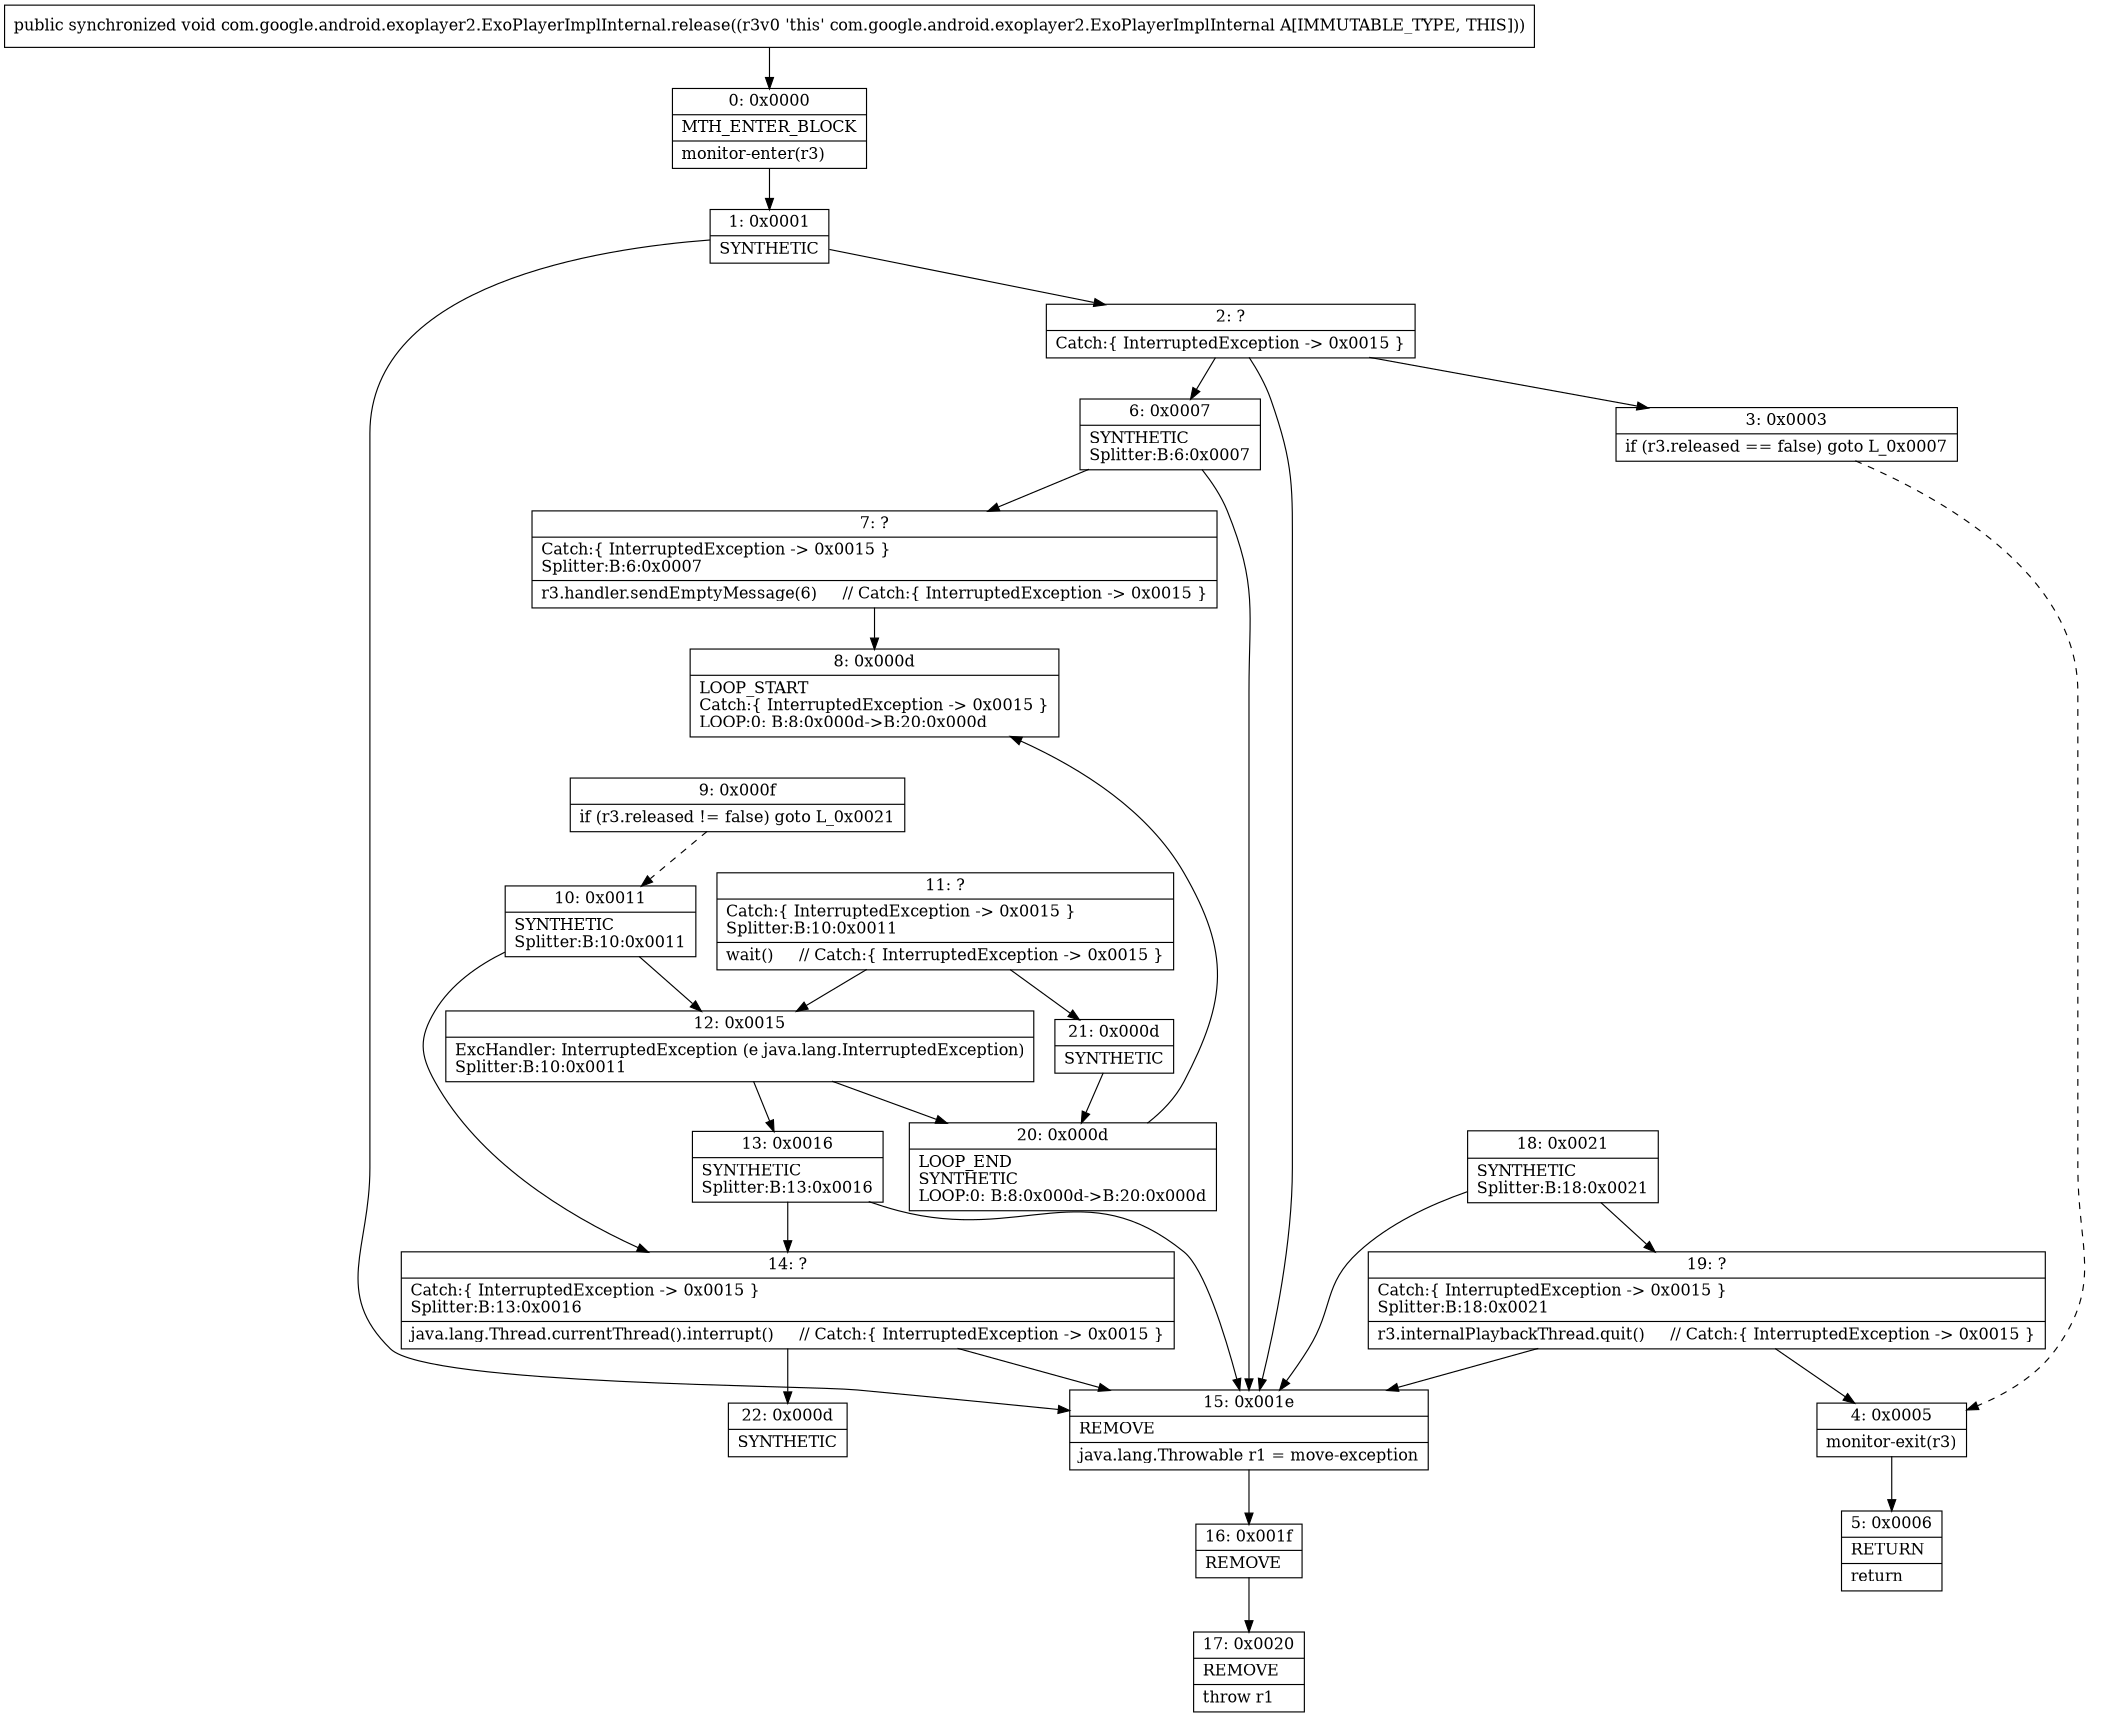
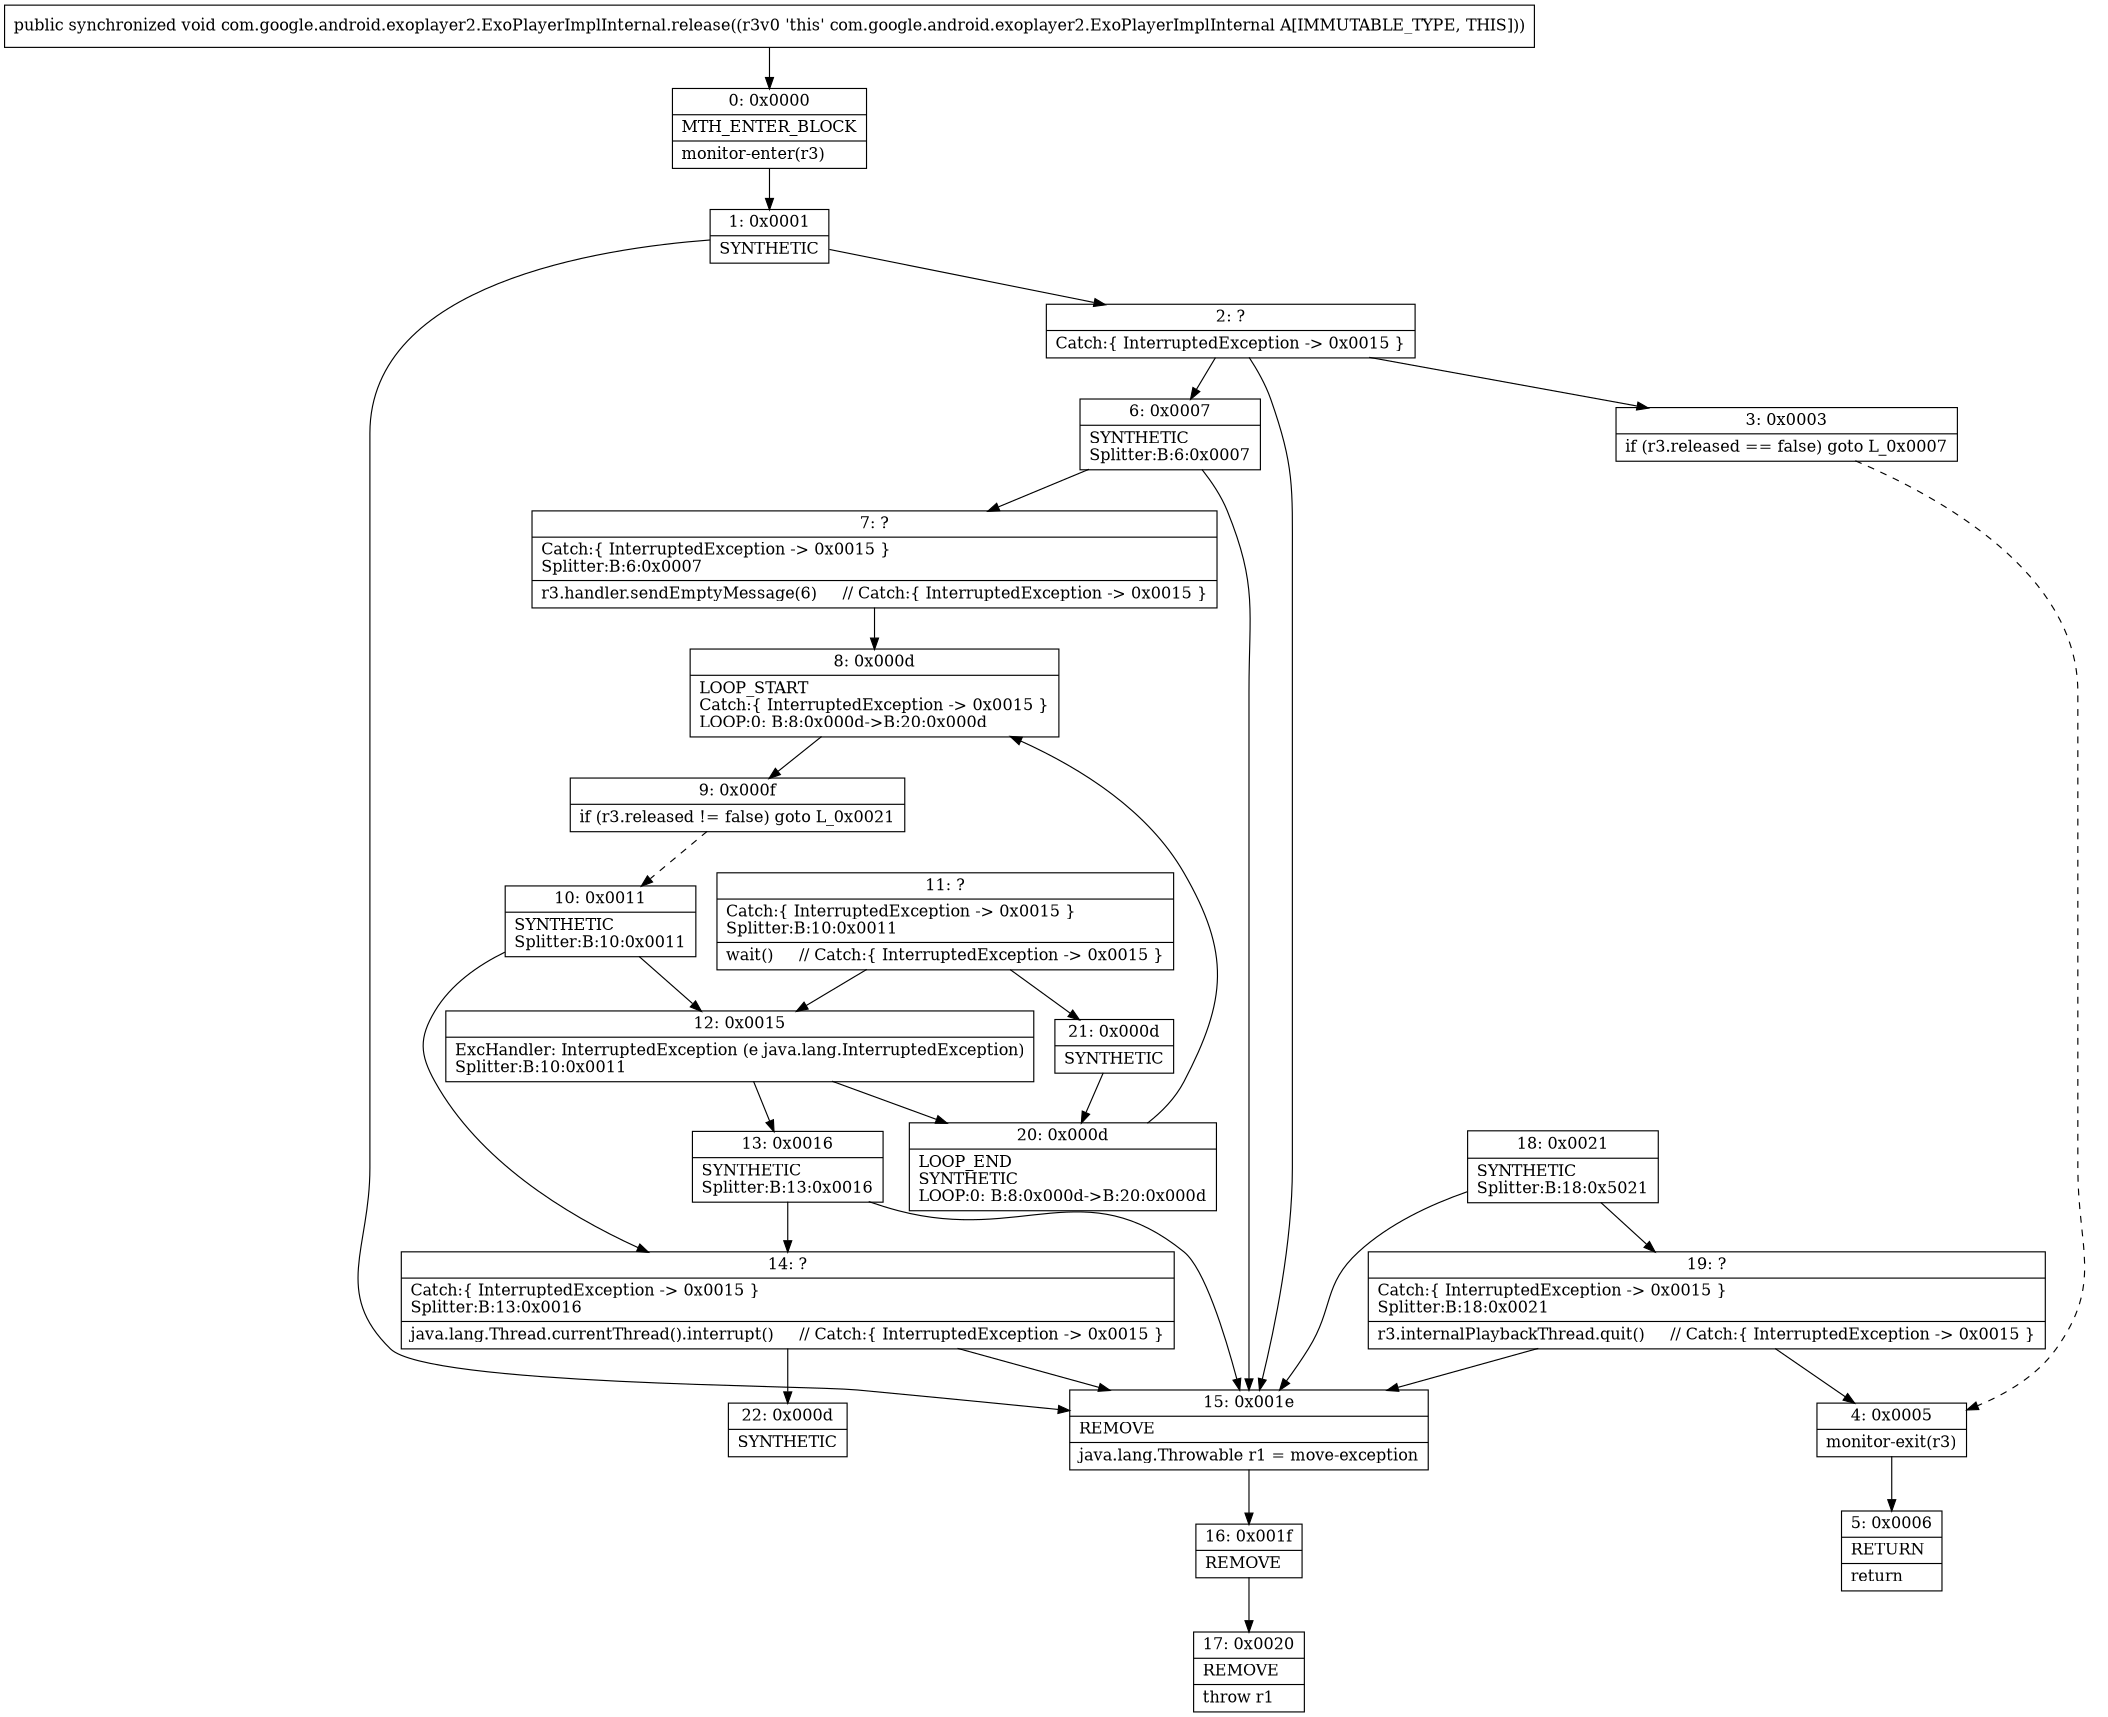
none -> (800, 754)
(1563, 1188) -> (1563, 1188)
